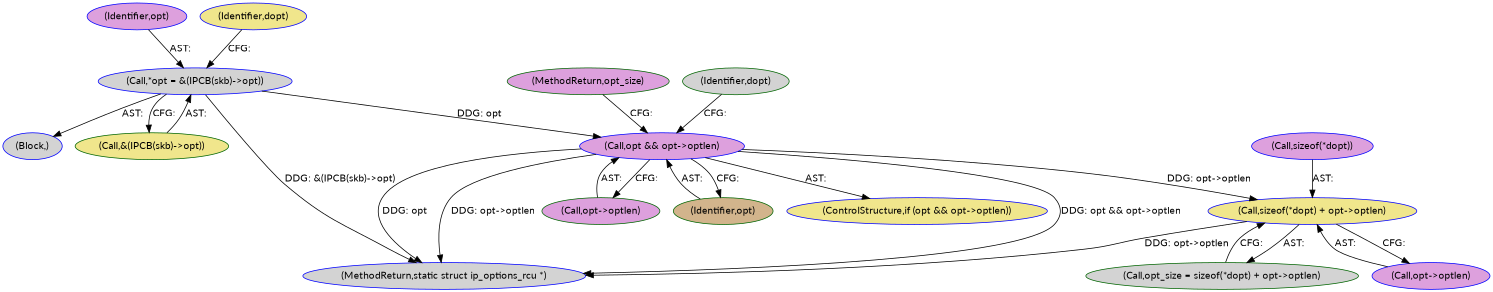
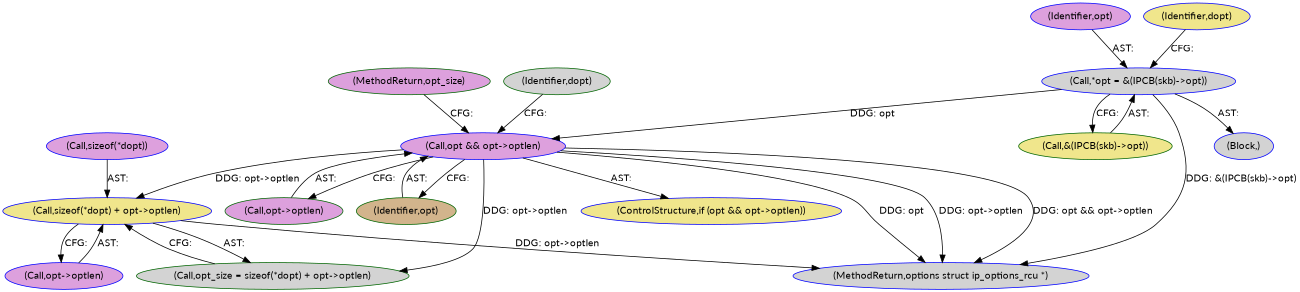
none -> (478, 240)
(444, 276) -> (941, 276)
